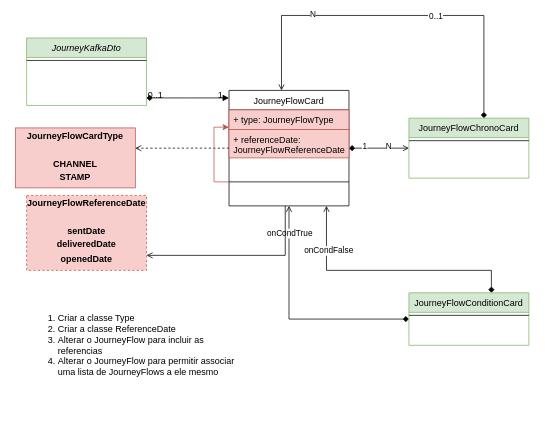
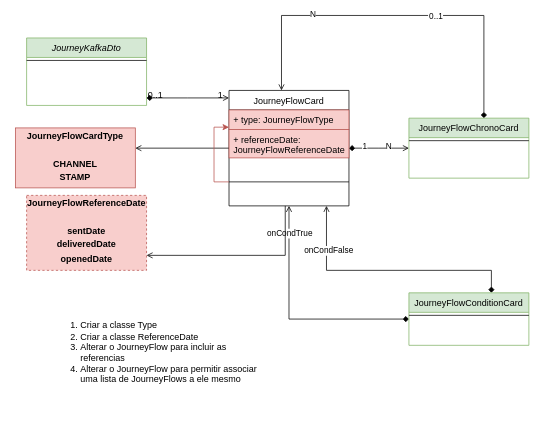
(222, 98) -> (224, 98)
(182, 148) -> (182, 148)
(132, 345) -> (154, 353)
